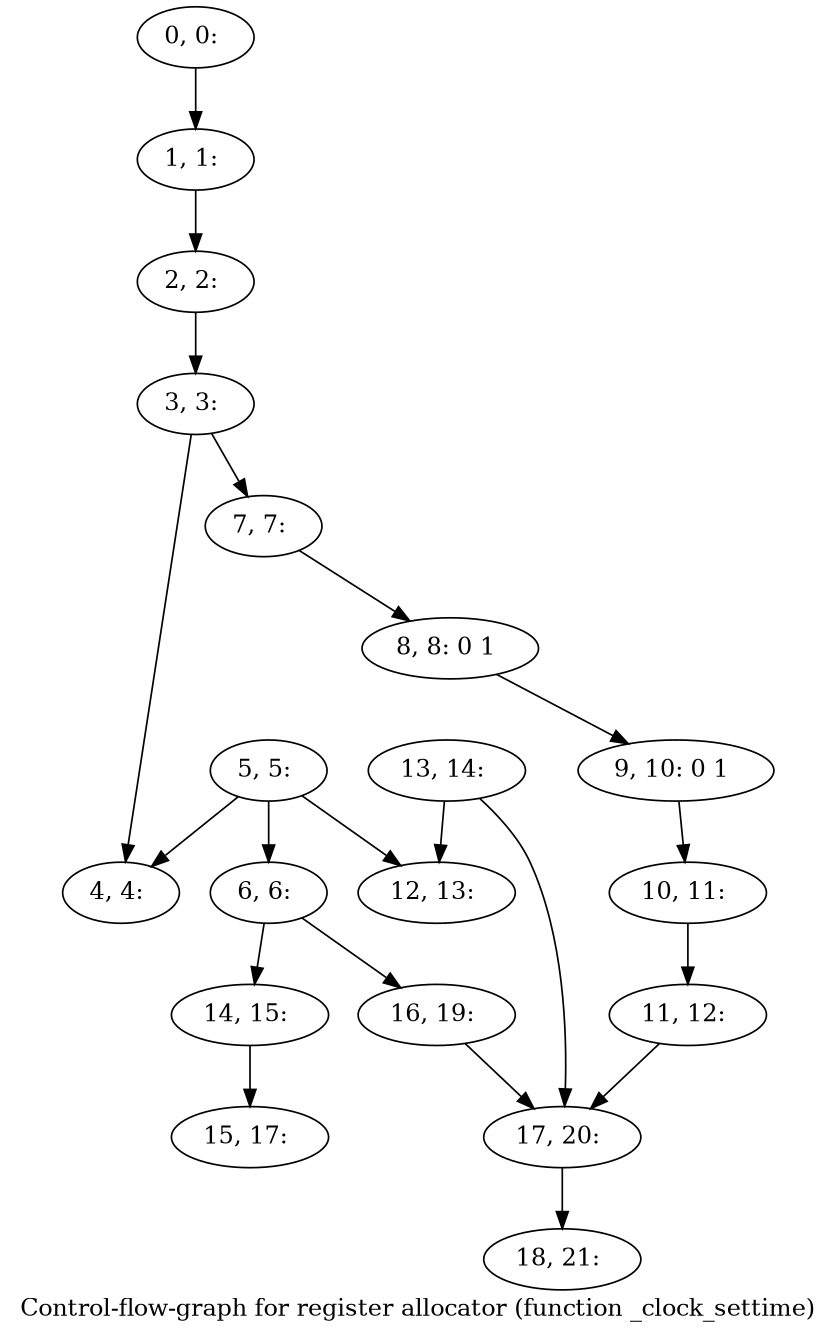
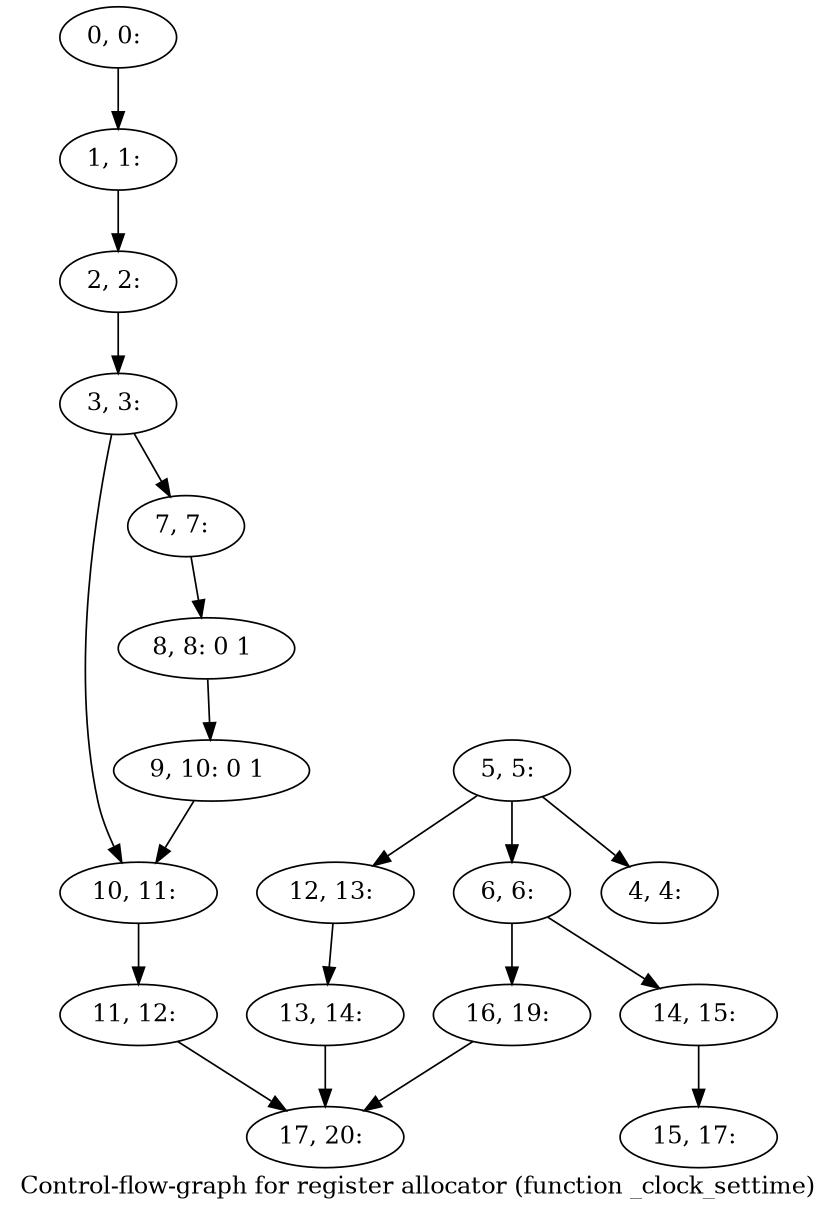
(160, 640) -> (86, 641)
(443, 823) -> (331, 946)
(562, 1259) -> none
